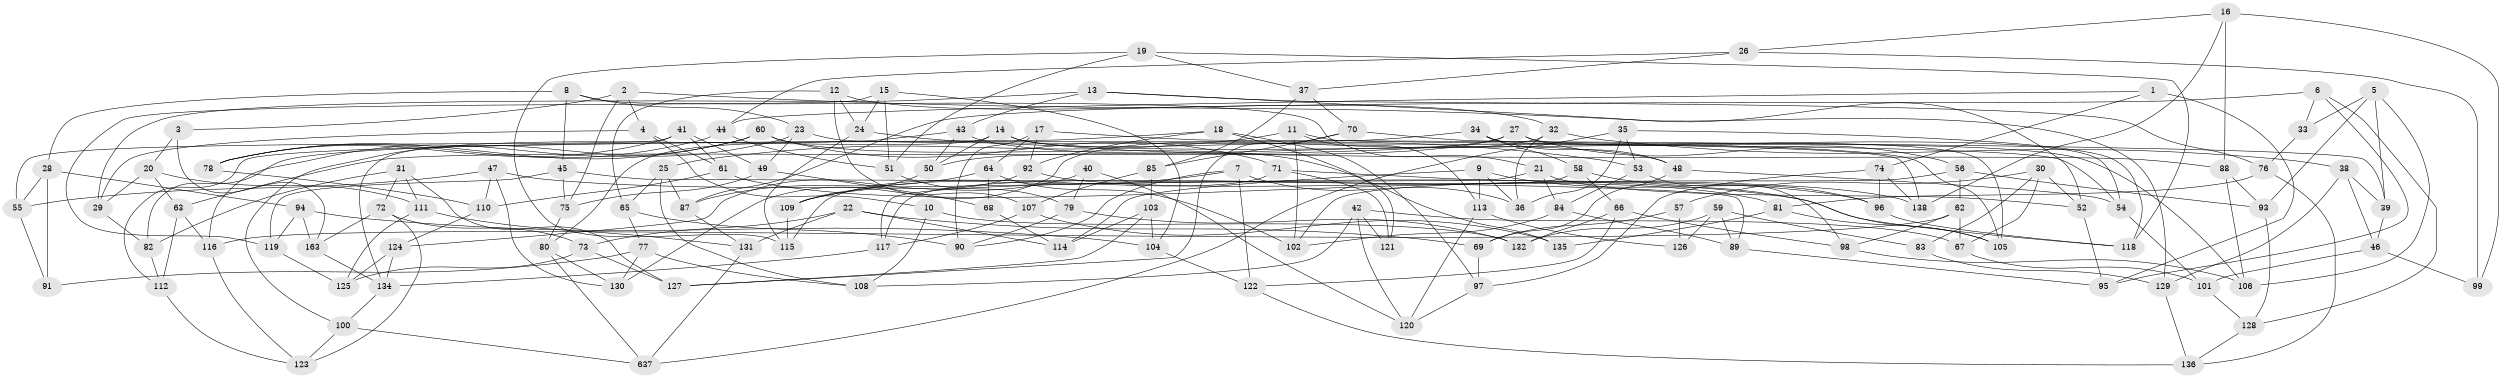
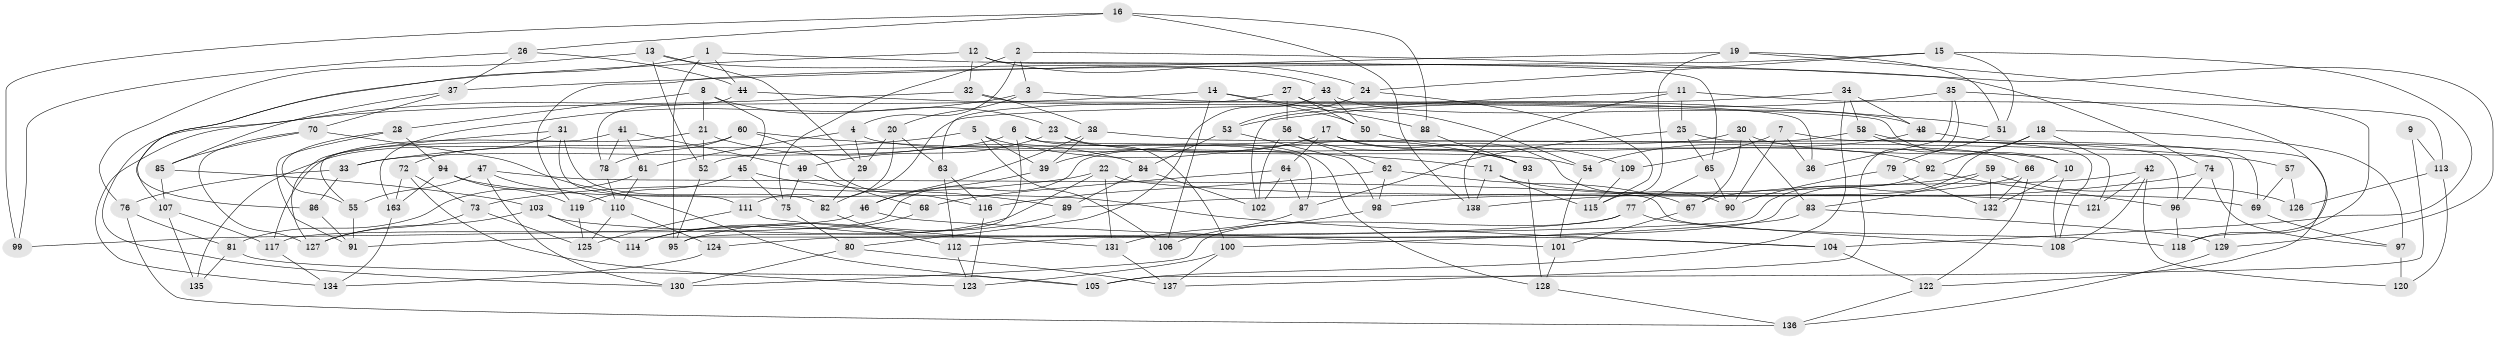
none -> (1556, 106)
(1088, 169) -> none
(1189, 189) -> none
(1500, 189) -> none
none -> (314, 209)
(2235, 228) -> none
(369, 267) -> (601, 228)
(364, 307) -> (1522, 236)
(645, 365) -> (1170, 287)
